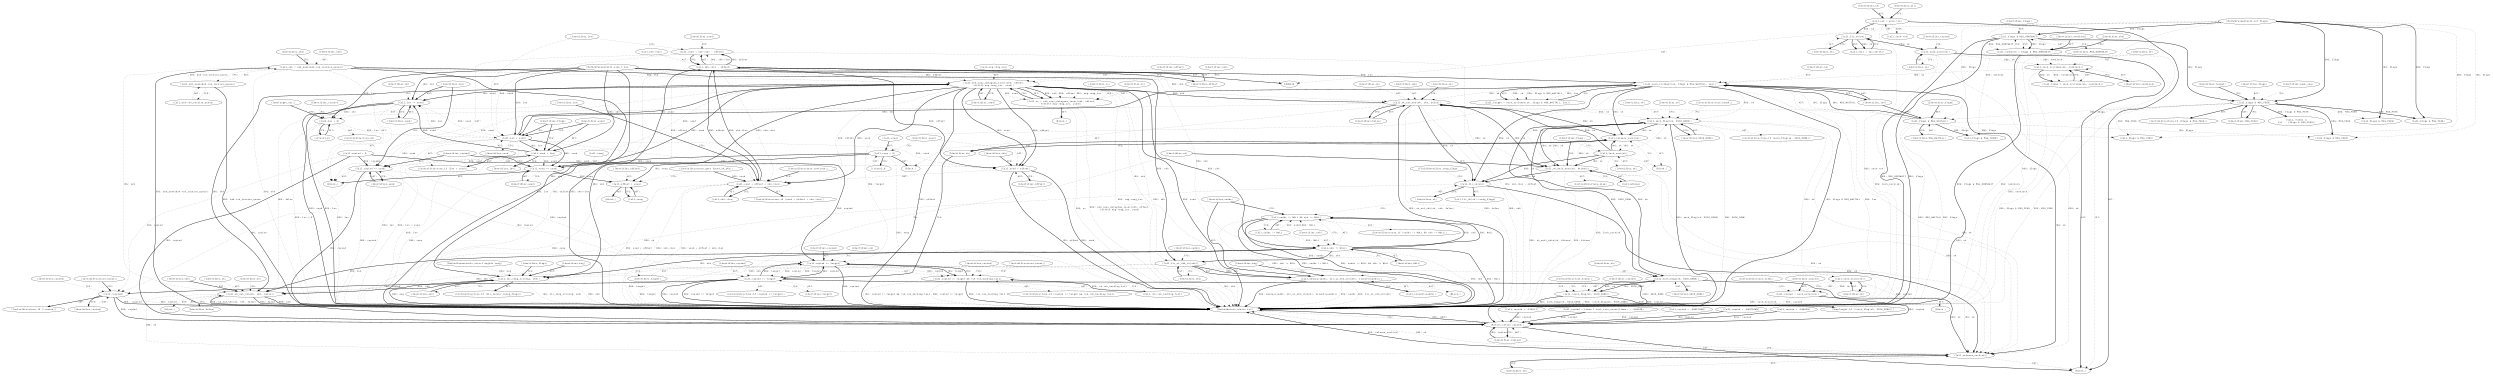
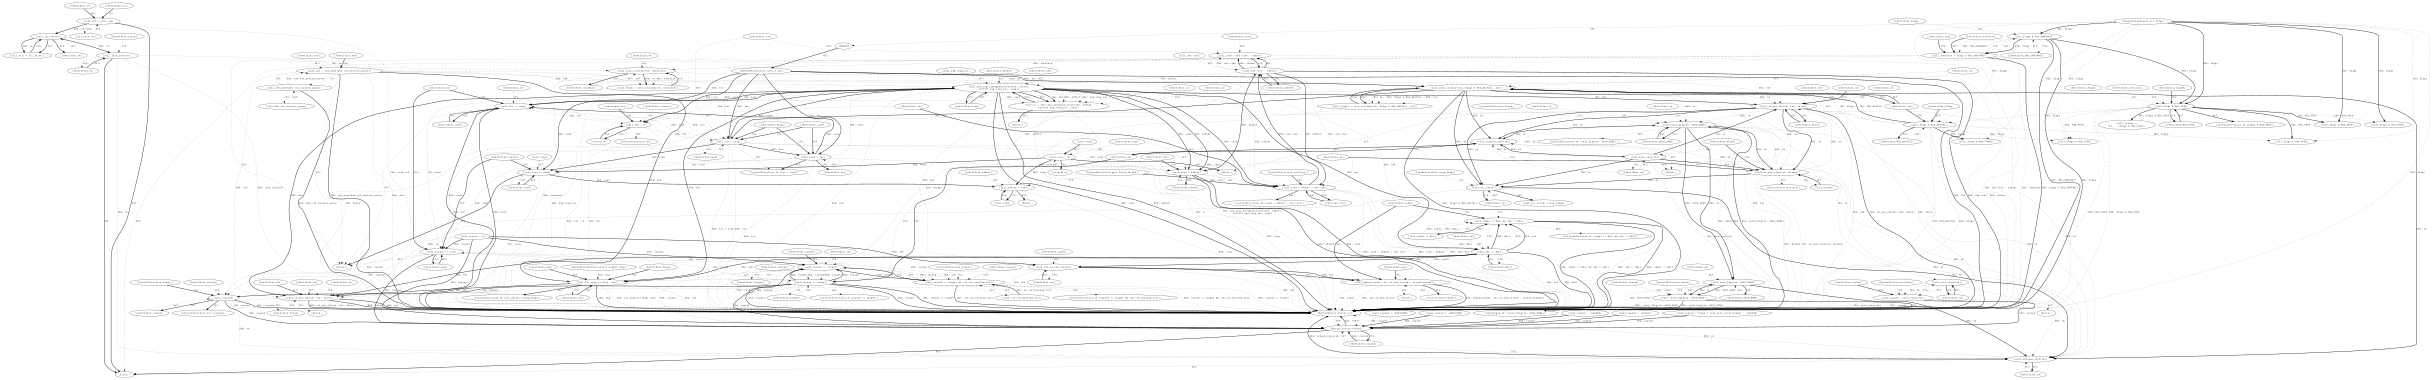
(957, 71) -> (805, 58)
(1995, 75) -> (2054, 79)
(847, 77) -> (763, 243)
none -> (1034, 98)
(705, 306) -> (633, 256)
(1743, 317) -> (1527, 321)
